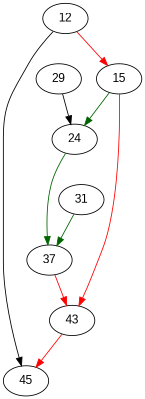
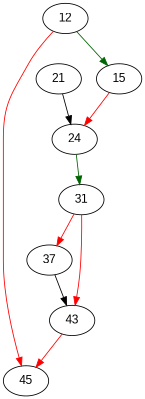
(89, 46) -> (89, 46)
(59, 79) -> (59, 79)
(99, 106) -> (99, 106)
(3, 188) -> (3, 188)
(49, 193) -> (78, 165)
(114, 199) -> (81, 256)
(67, 226) -> (67, 226)
(59, 286) -> (59, 286)
